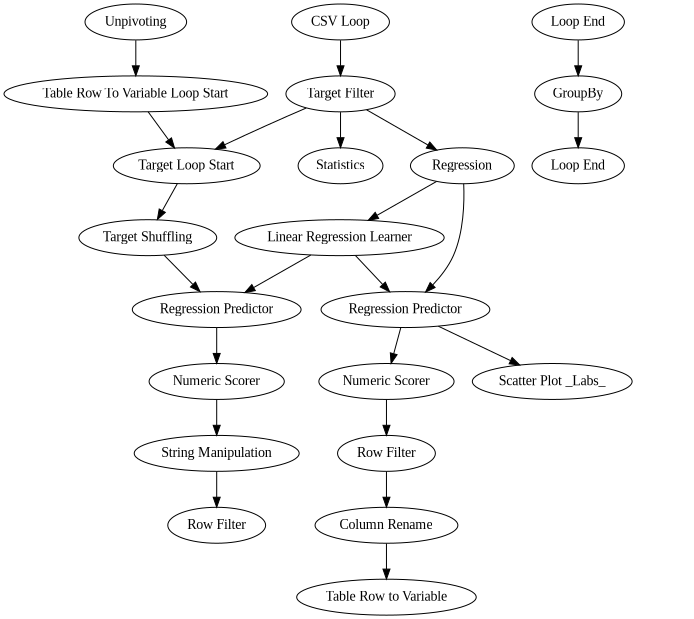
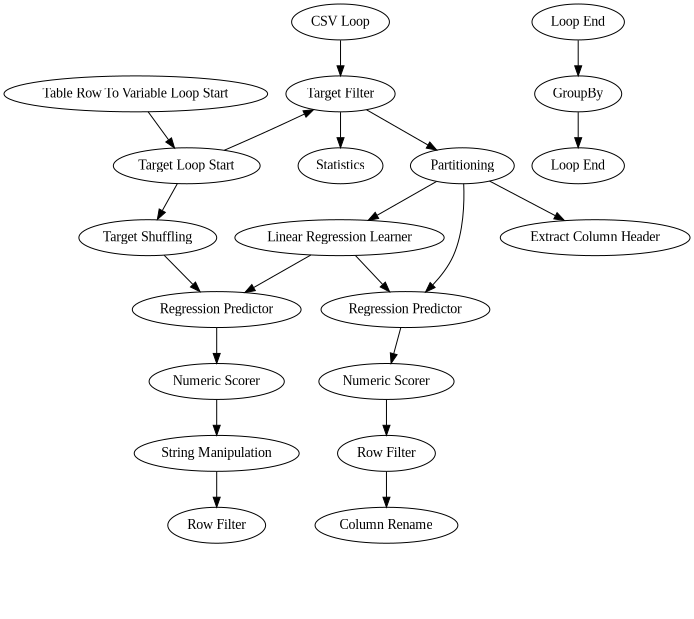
(136, 22) -> none
(265, 126) -> (265, 132)
(462, 166) -> (462, 166)
none -> (595, 238)
(552, 381) -> none
(386, 597) -> none
